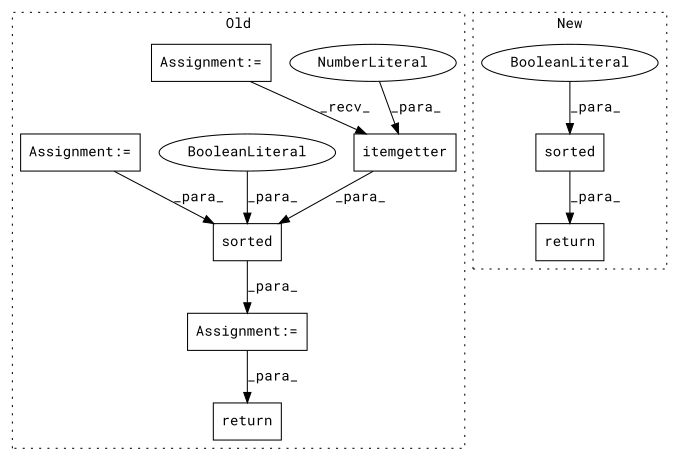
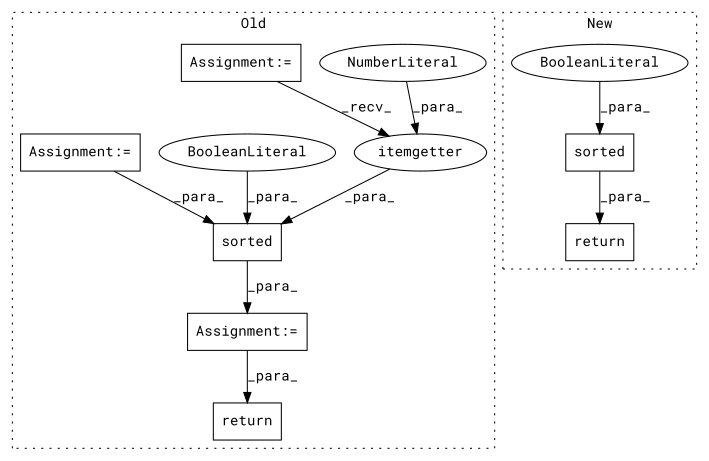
(405, 153) -> (420, 153)
